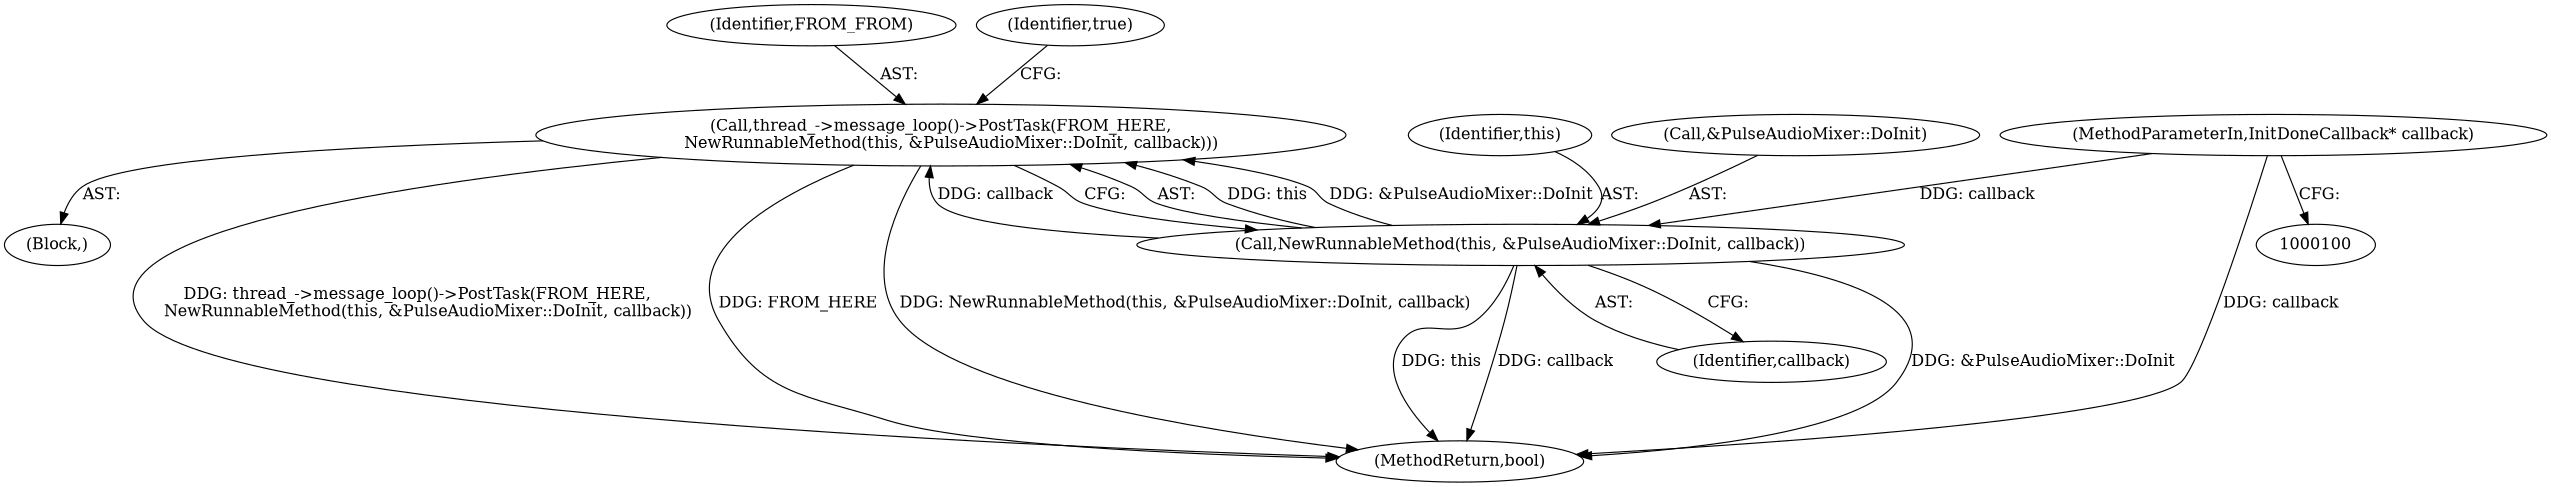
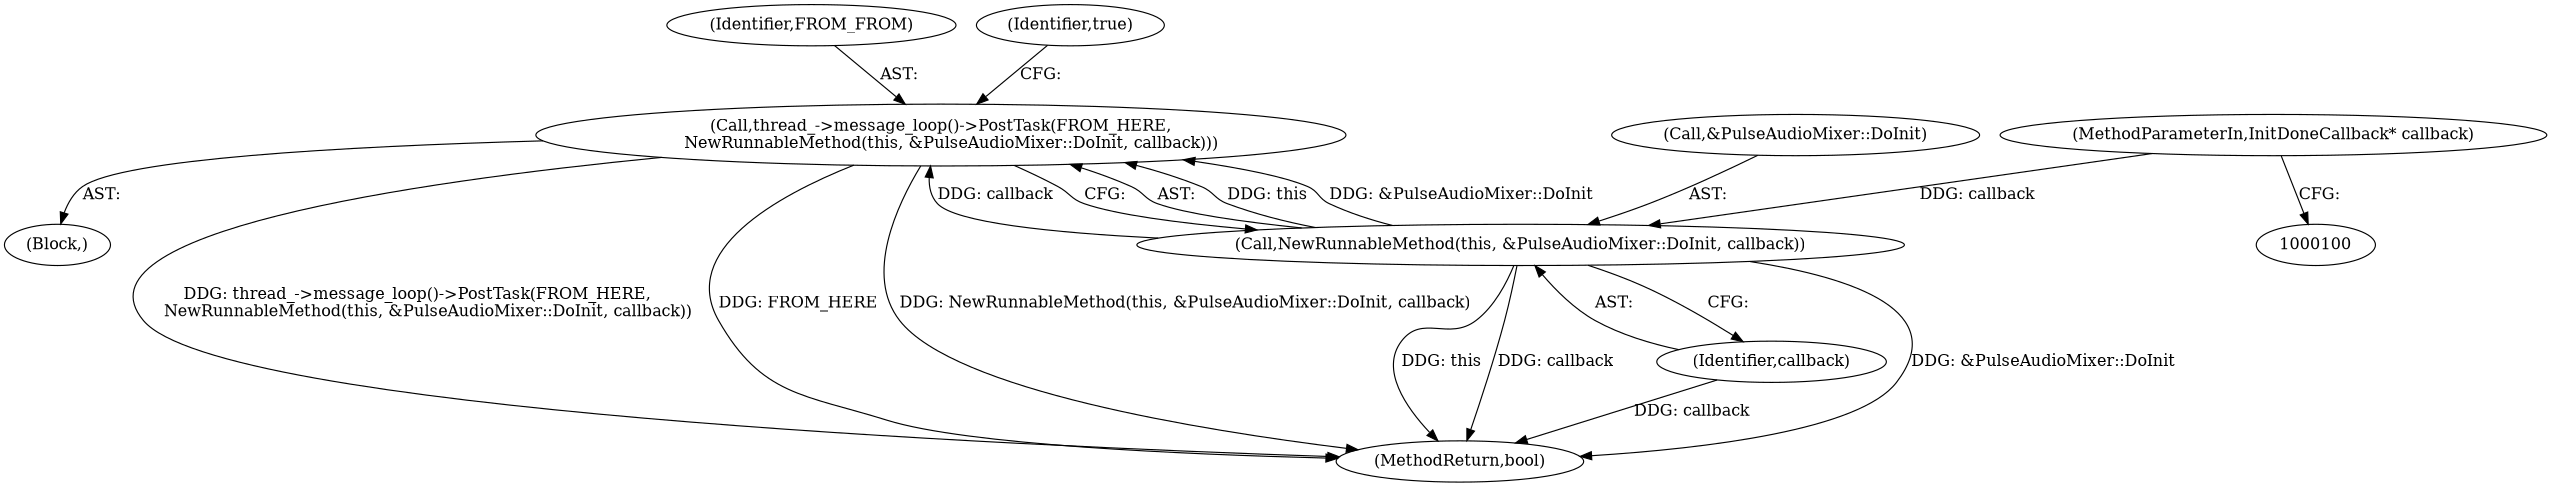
(1500, 135) -> none
(2008, 420) -> (1622, 410)
